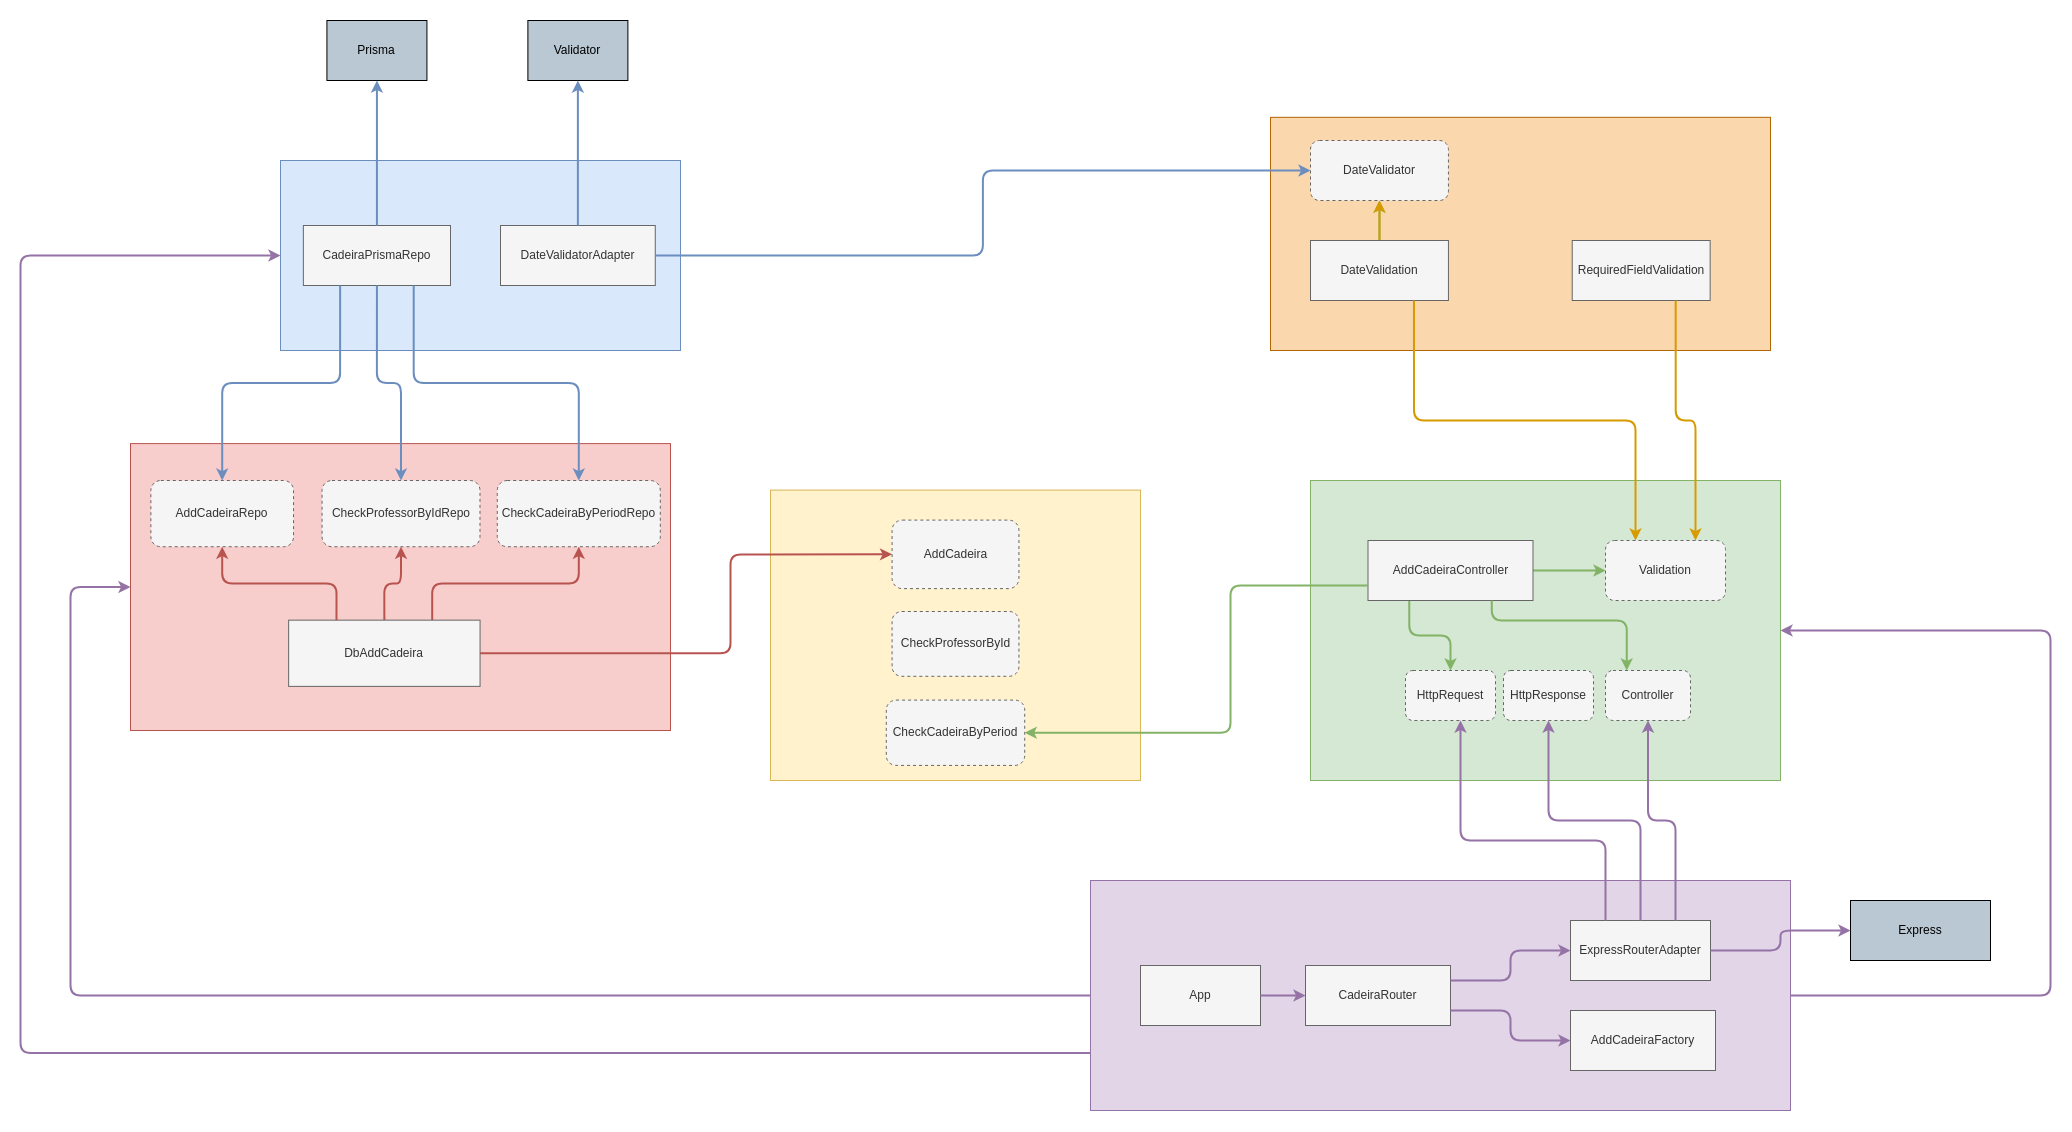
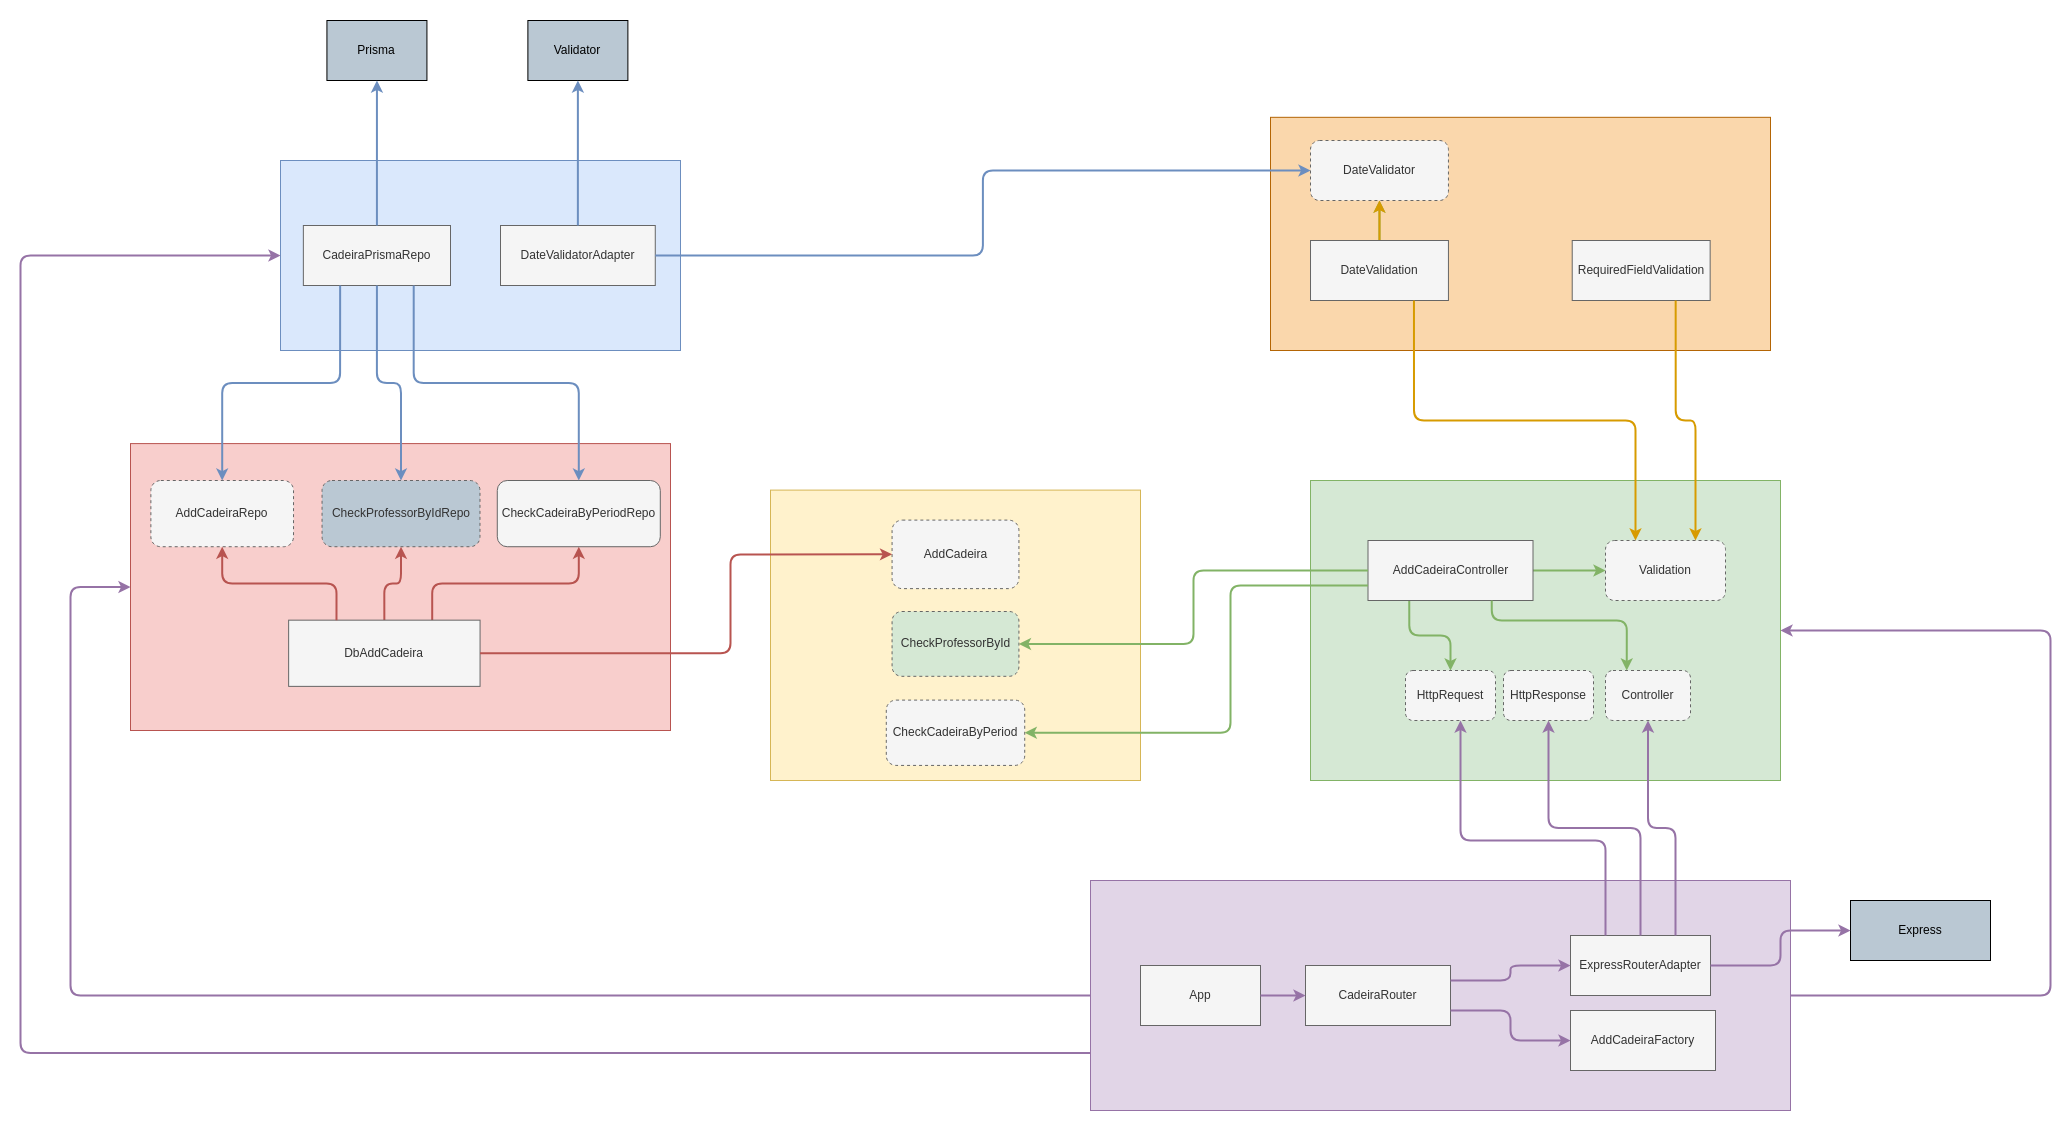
(401, 514) -> (401, 514)
(579, 514) -> (579, 514)
none -> (1194, 603)
(955, 644) -> (955, 644)
(1641, 951) -> (1641, 966)
